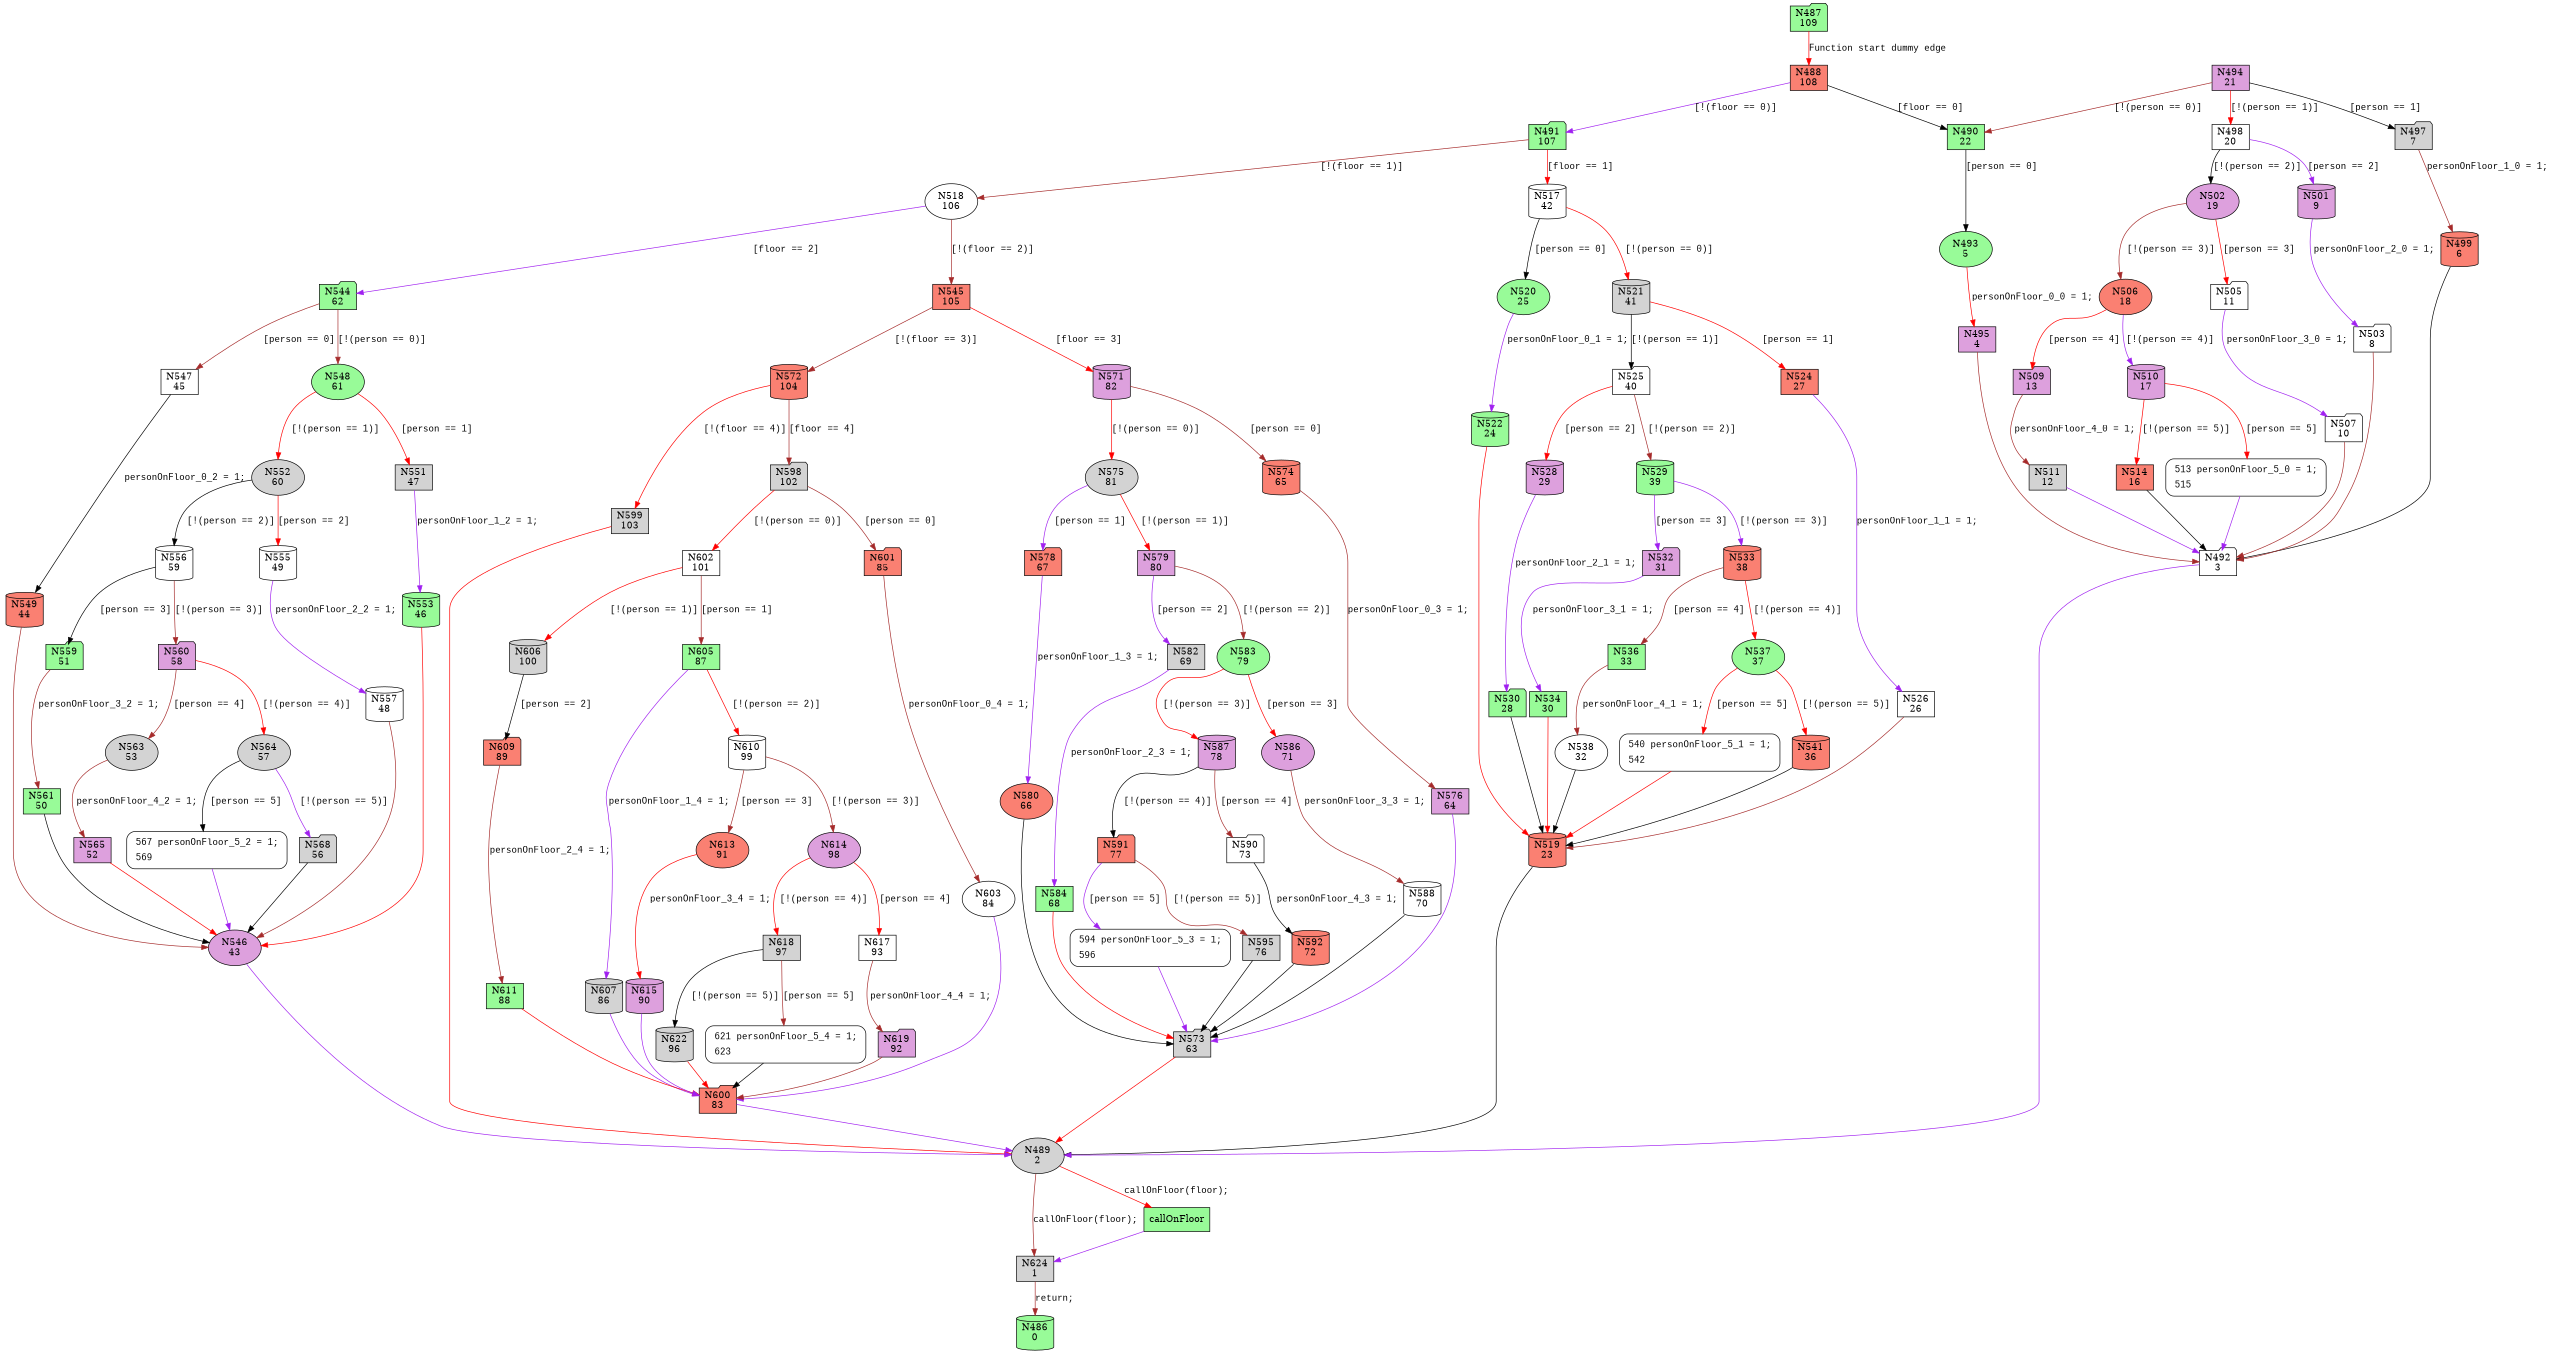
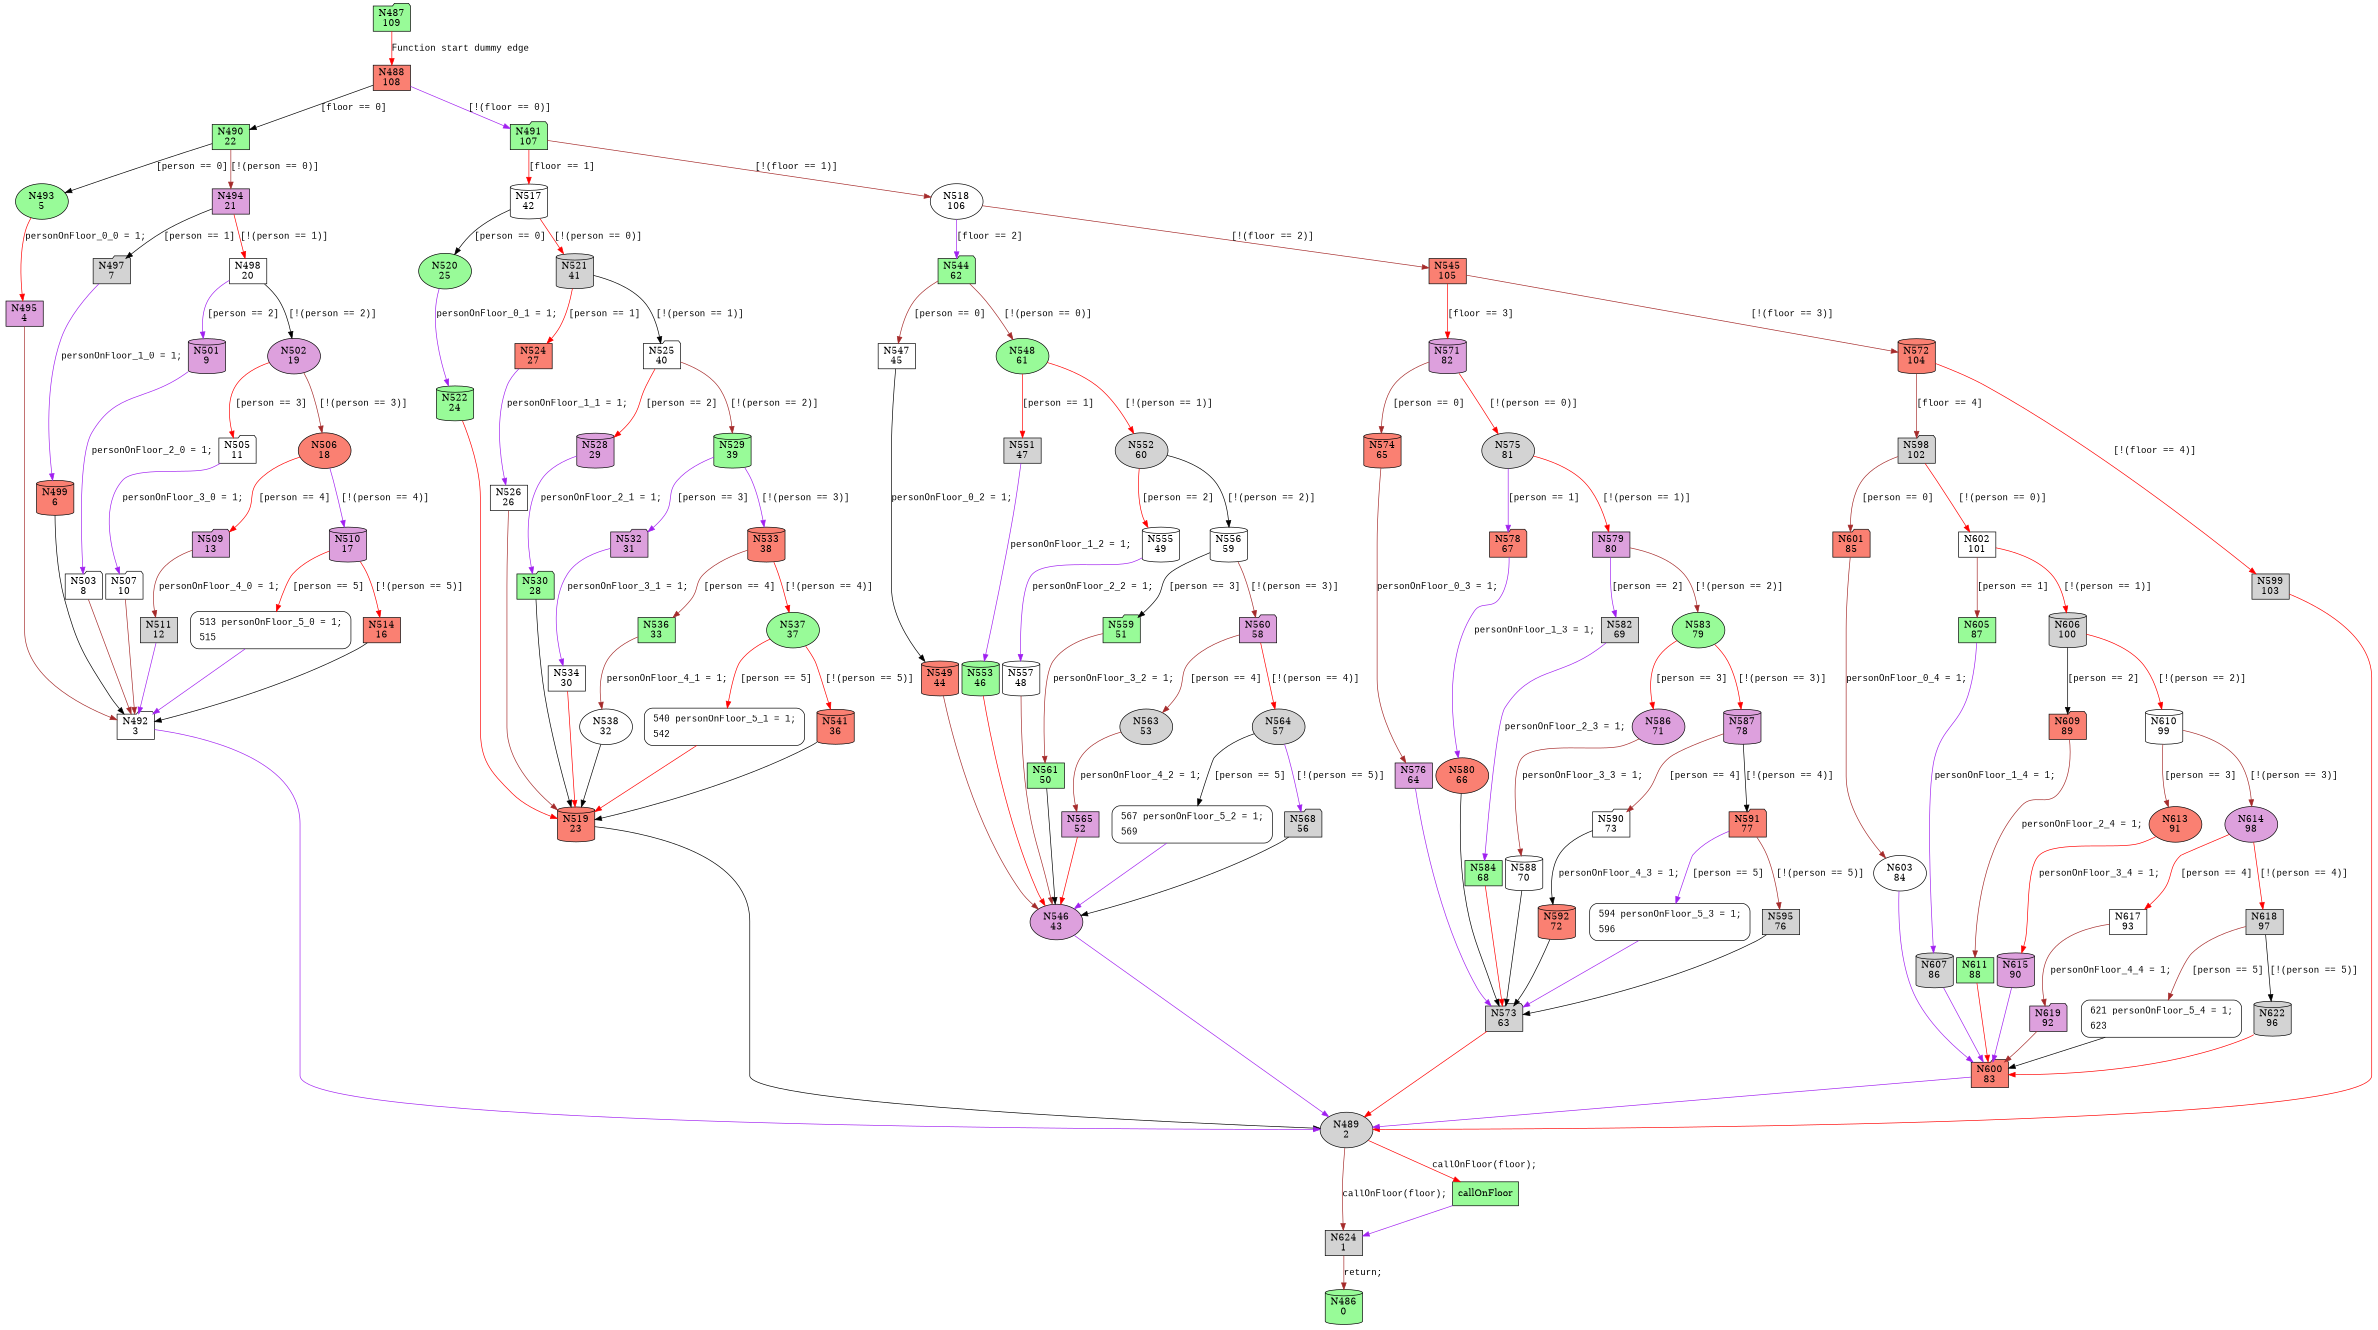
(2102, 107) -> (231, 166)
(2434, 188) -> (53, 372)
(722, 699) -> (2135, 656)
(1548, 704) -> (567, 678)
